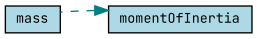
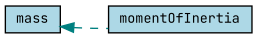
(78, 11) -> (91, 28)
